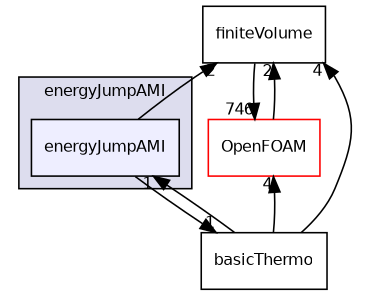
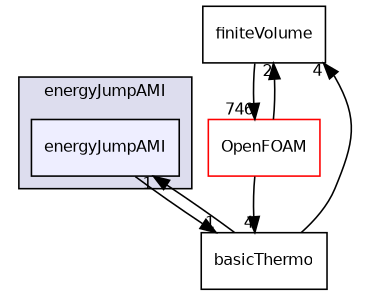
(170, 95) -> none
(275, 212) -> (254, 197)
